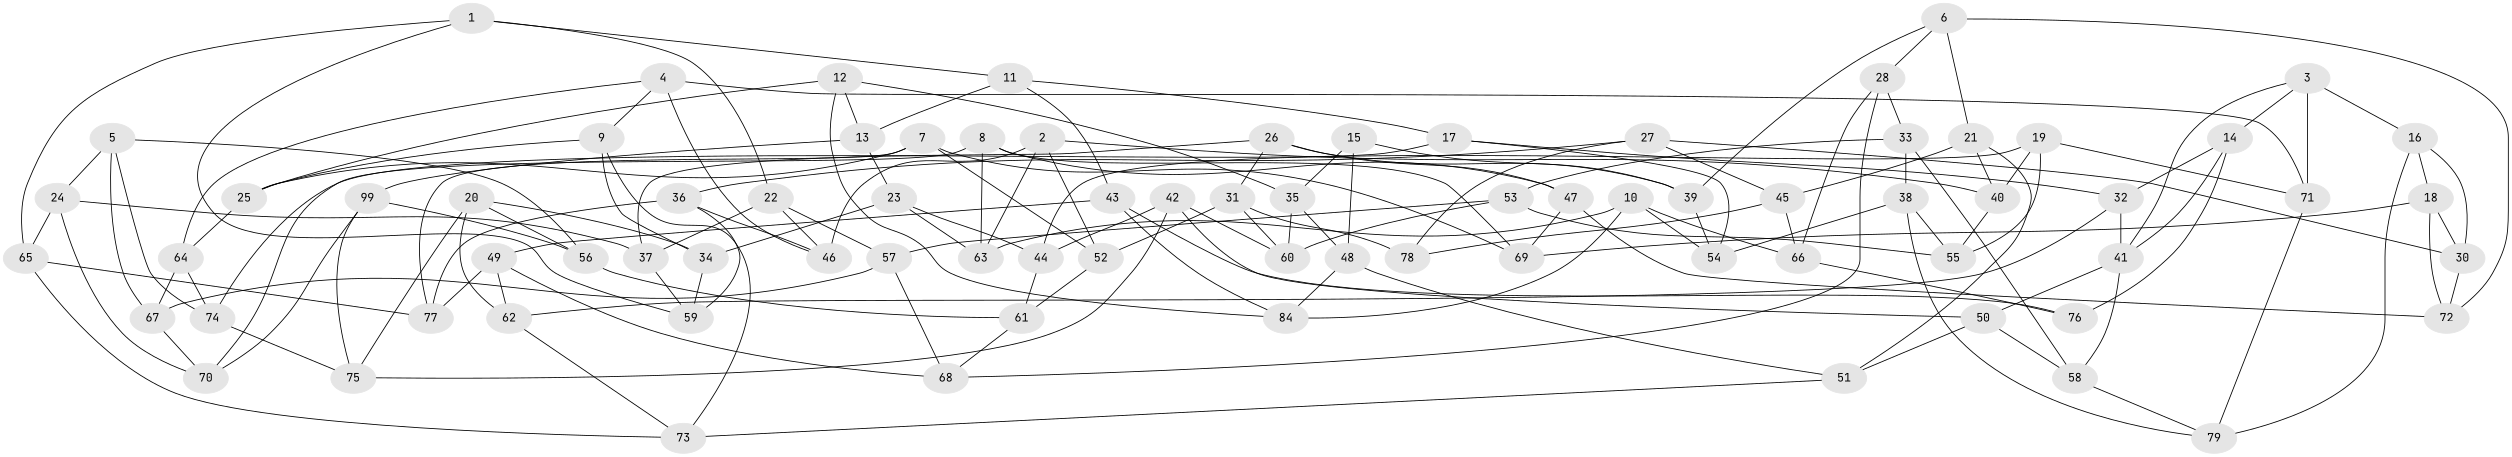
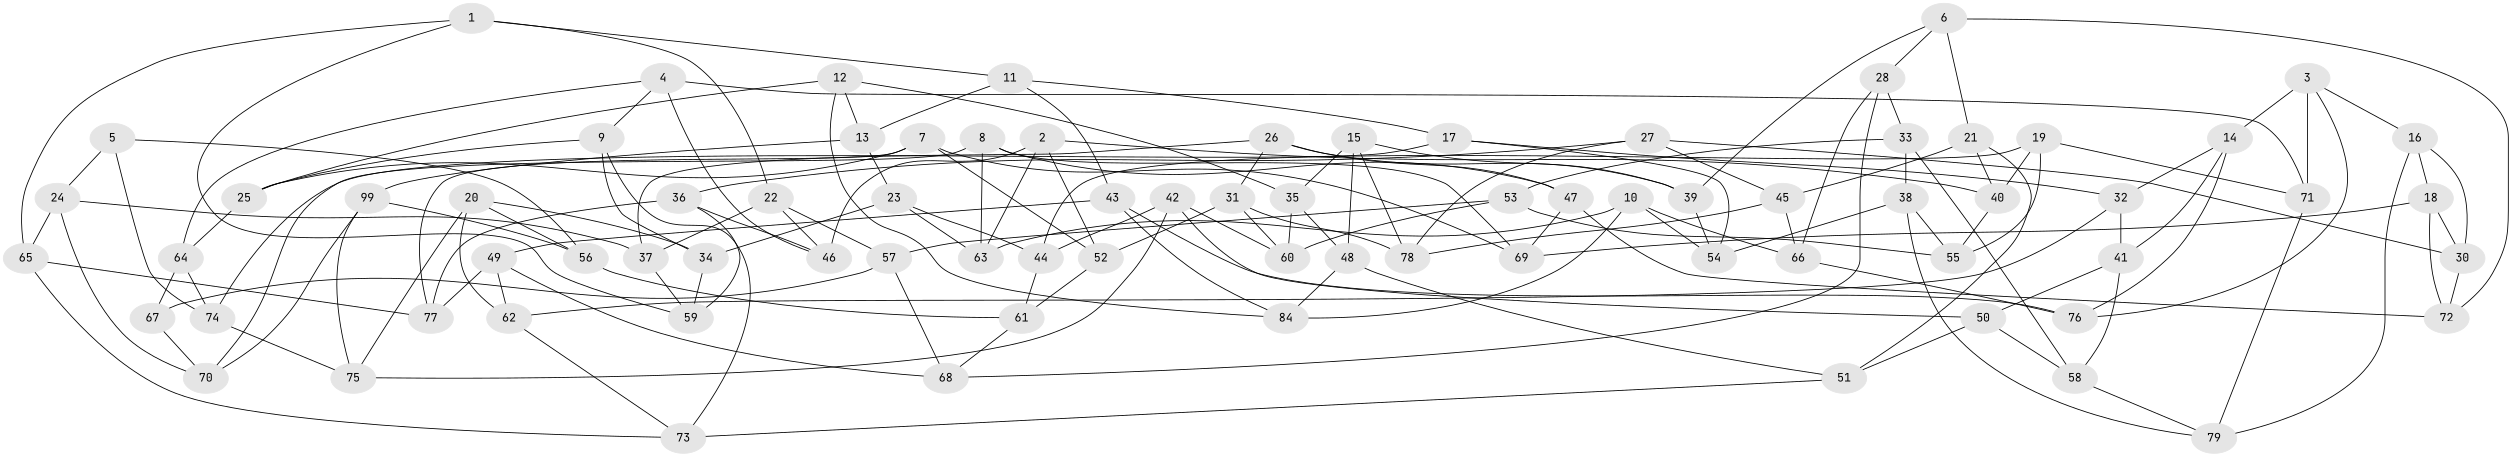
(2185, 140) -> (2295, 255)
none -> (1378, 192)
(114, 232) -> none
